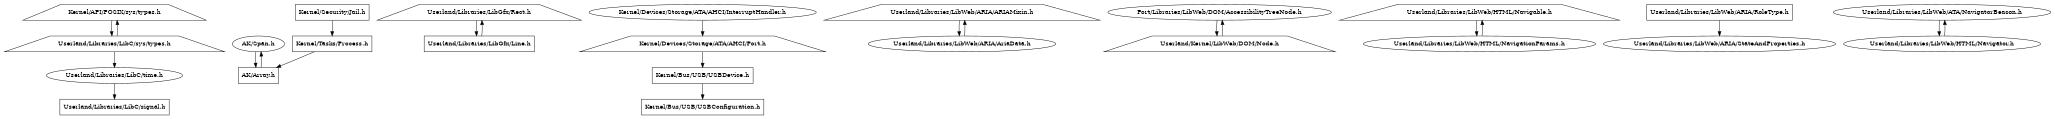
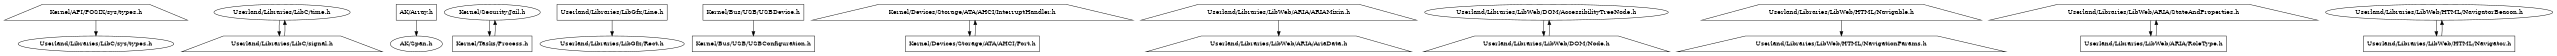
(332, 12) -> (492, 12)
(479, 12) -> (612, 44)
(703, 12) -> (972, 12)
(1220, 12) -> (1546, 12)
(1942, 12) -> (2439, 12)
(476, 26) -> none
none -> (2151, 26)
(117, 30) -> none
(965, 30) -> none
(1482, 30) -> none
(115, 44) -> (96, 44)
(703, 44) -> (972, 44)
(962, 44) -> (1279, 44)
(1220, 44) -> (1546, 44)
(1479, 44) -> (1841, 44)
(1720, 44) -> (2153, 12)
(1942, 44) -> (2439, 44)
(256, 57) -> none
(115, 58) -> (285, 30)
(703, 58) -> (975, 30)
(297, 59) -> (495, 30)
(115, 107) -> (282, 44)
